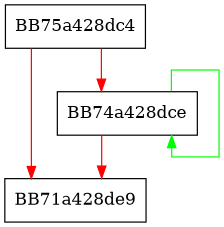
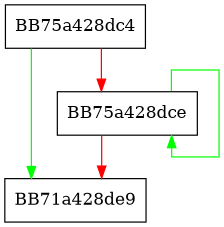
(31, 108) -> (31, 108)
(127, 113) -> (127, 113)
